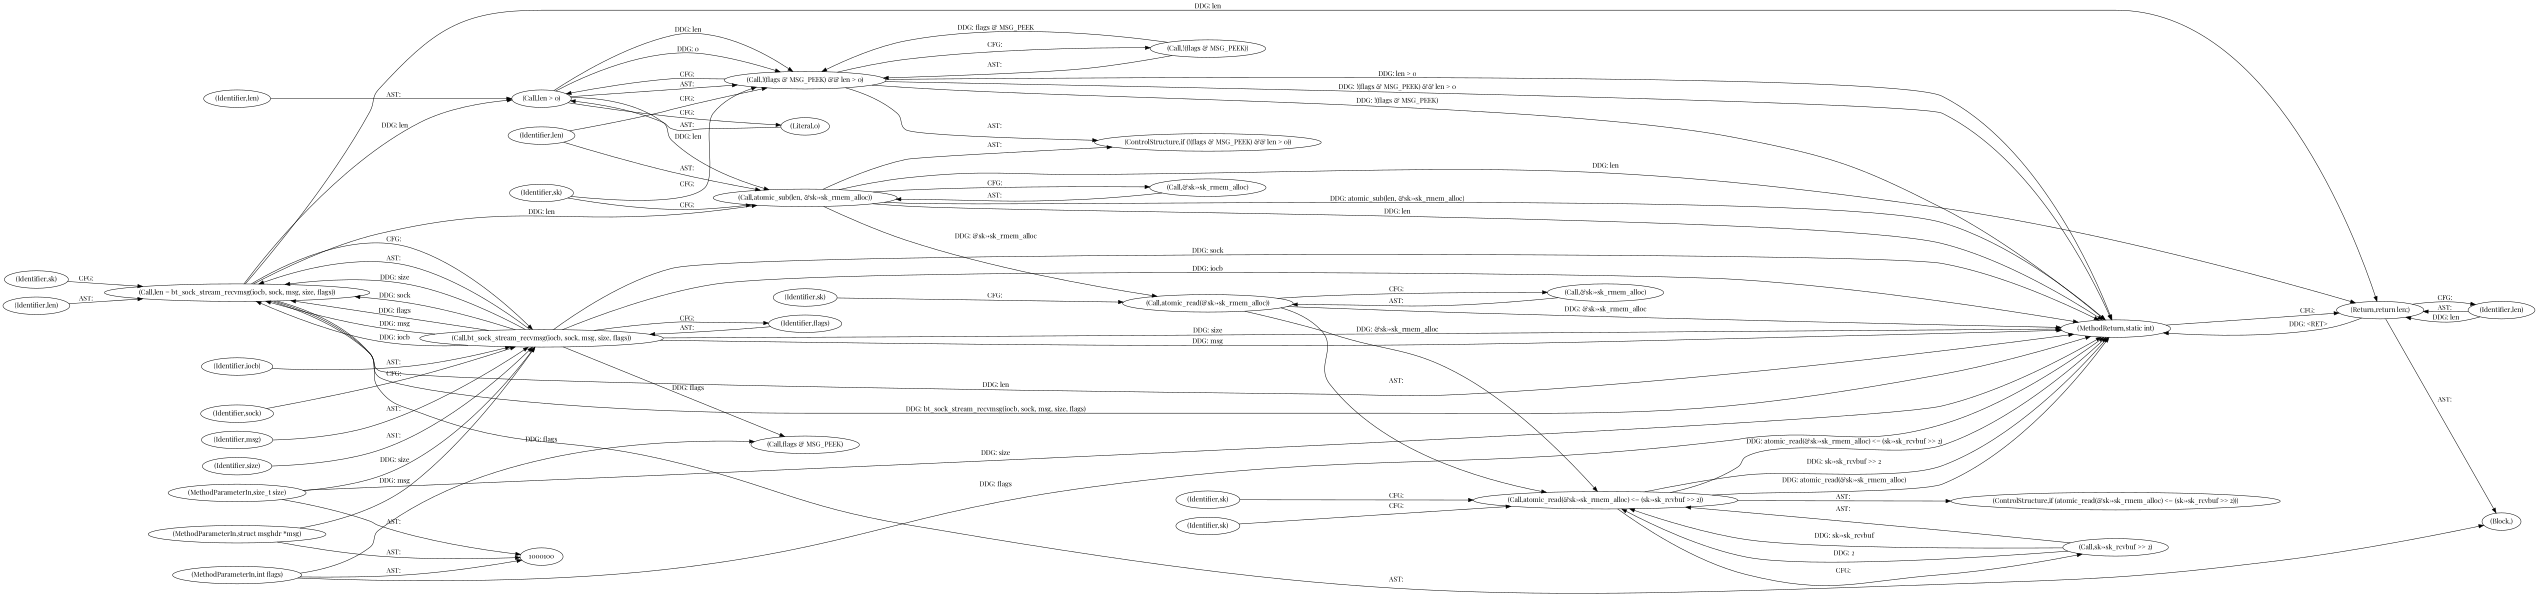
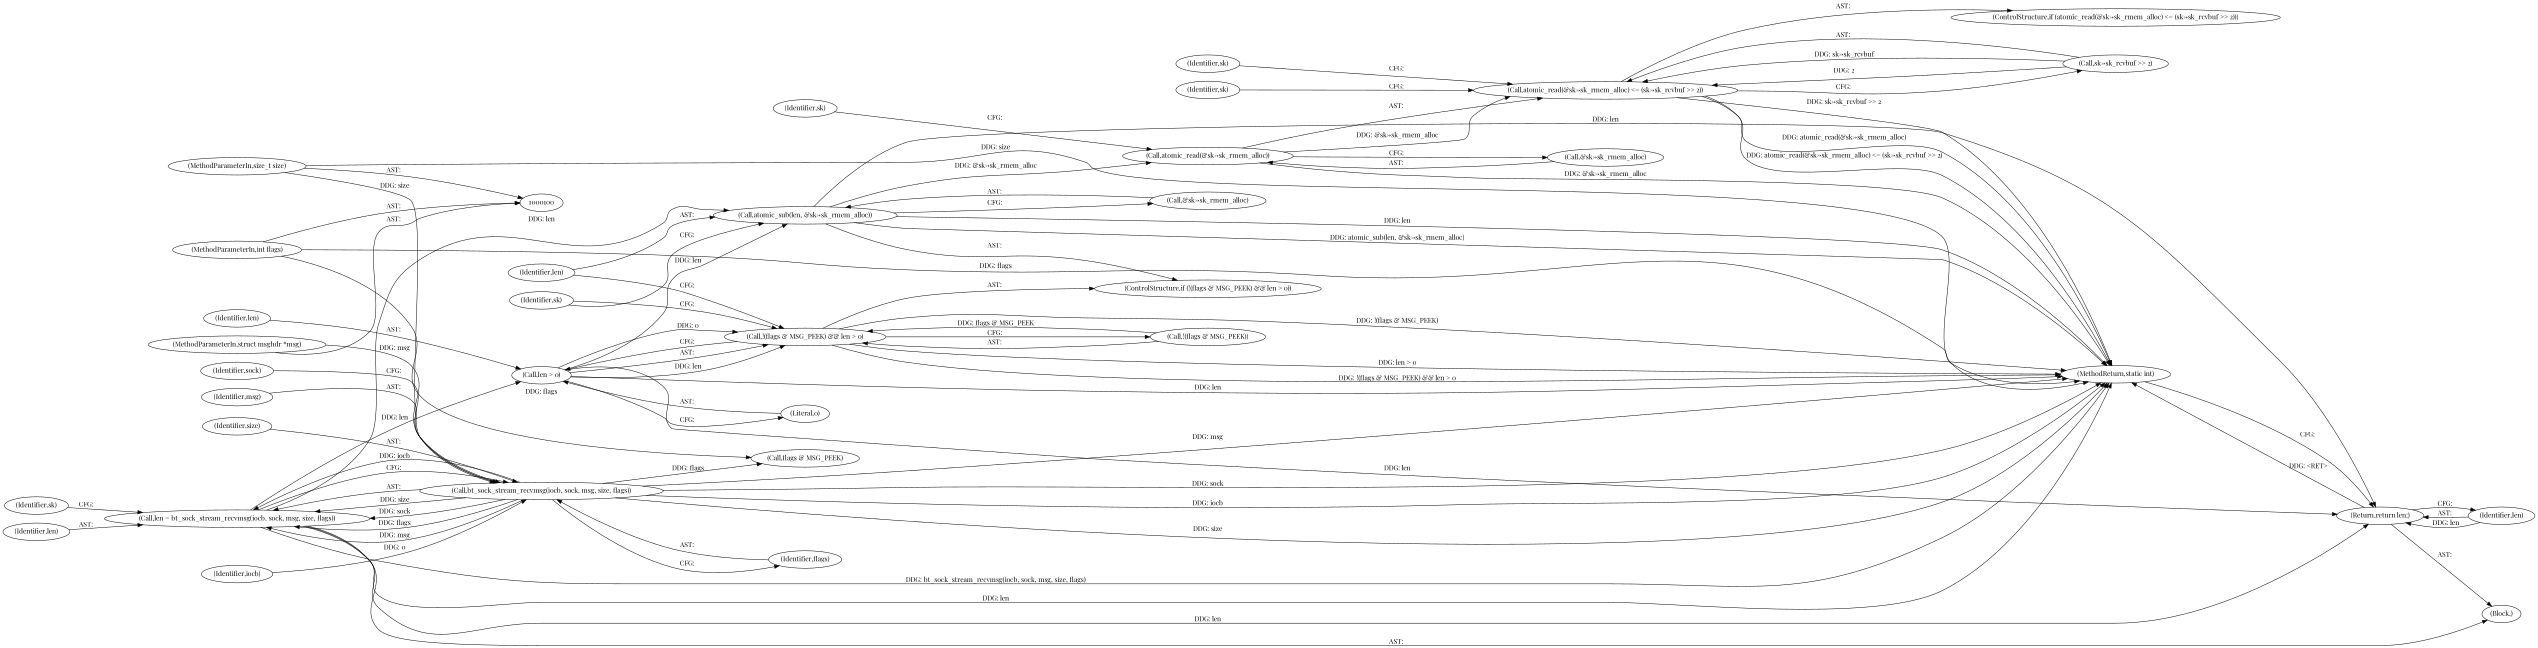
(395, 362) -> (395, 548)
none -> (1314, 393)
none -> (1428, 476)
